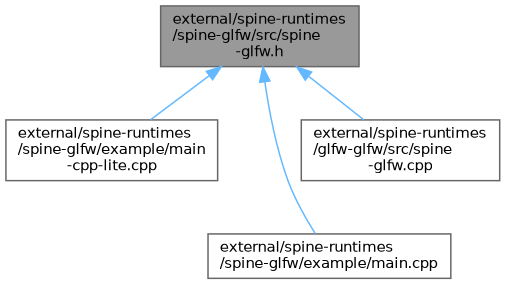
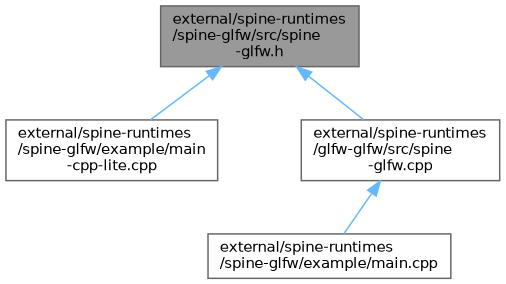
(281, 161) -> (358, 214)
